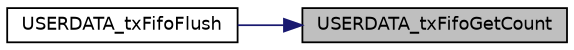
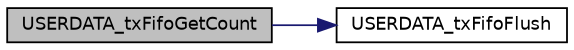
(261, 25) -> (295, 25)
